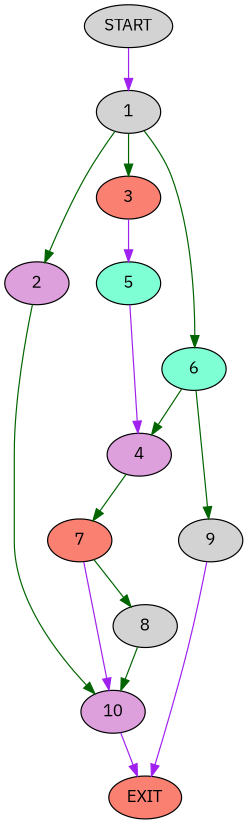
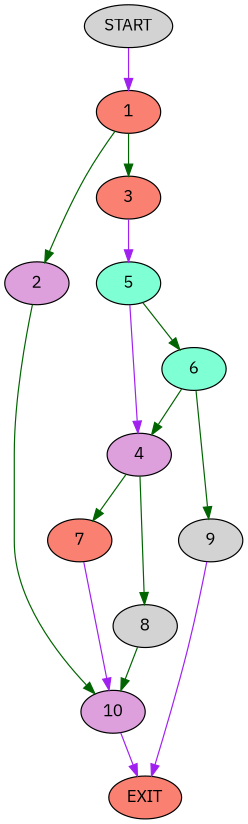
(129, 112) -> (129, 112)
(185, 229) -> (158, 321)
(109, 579) -> (142, 534)
